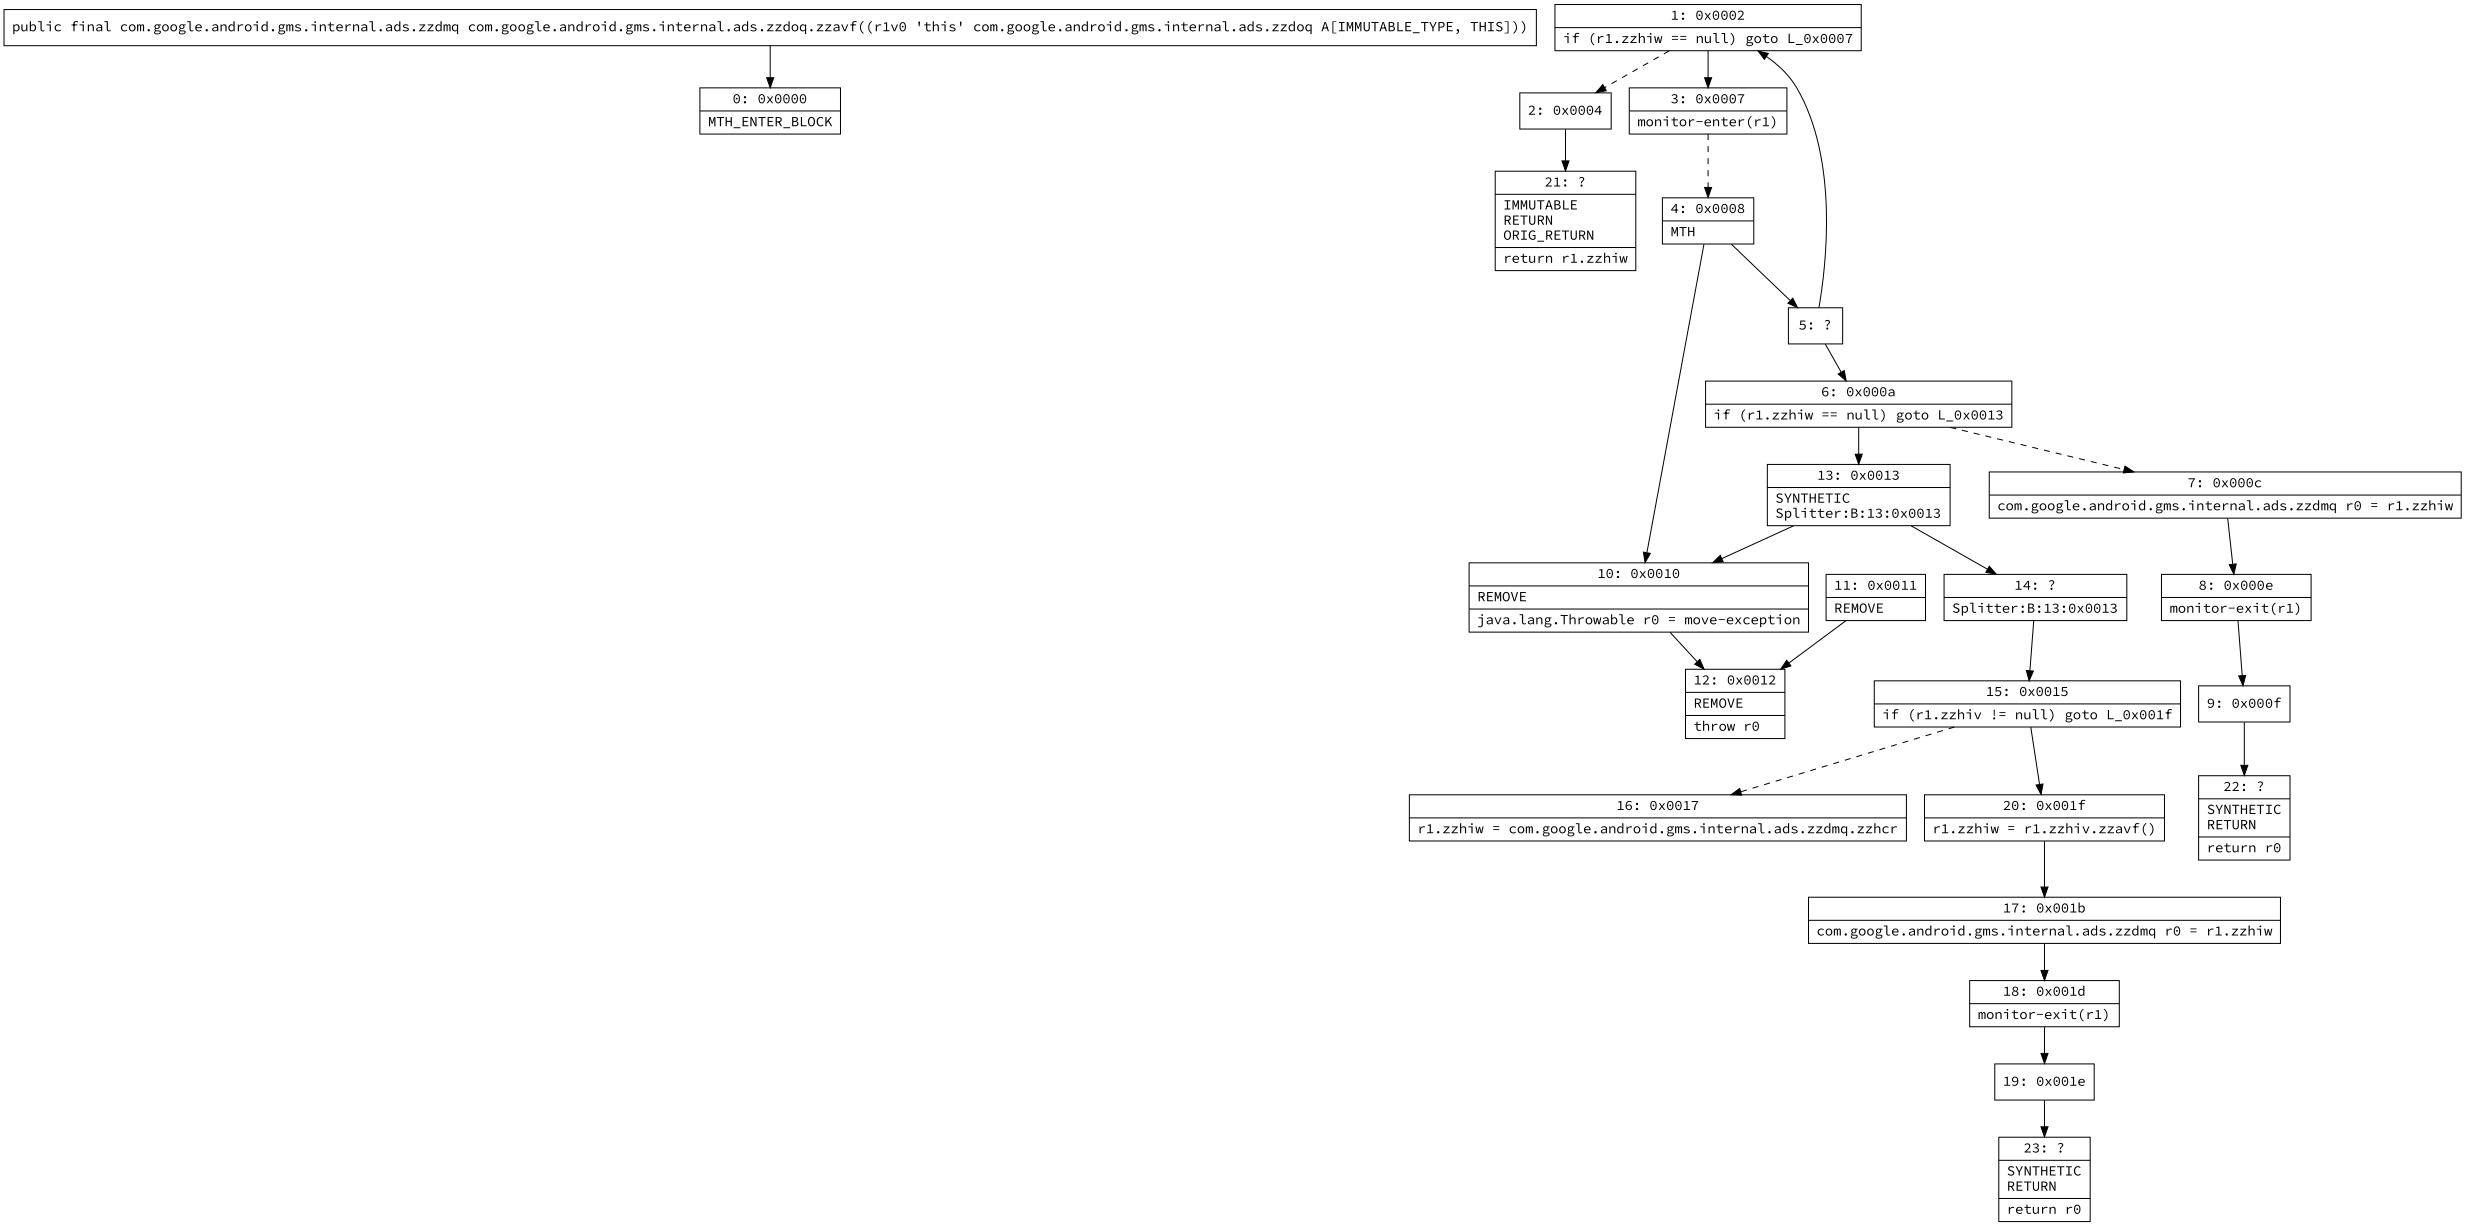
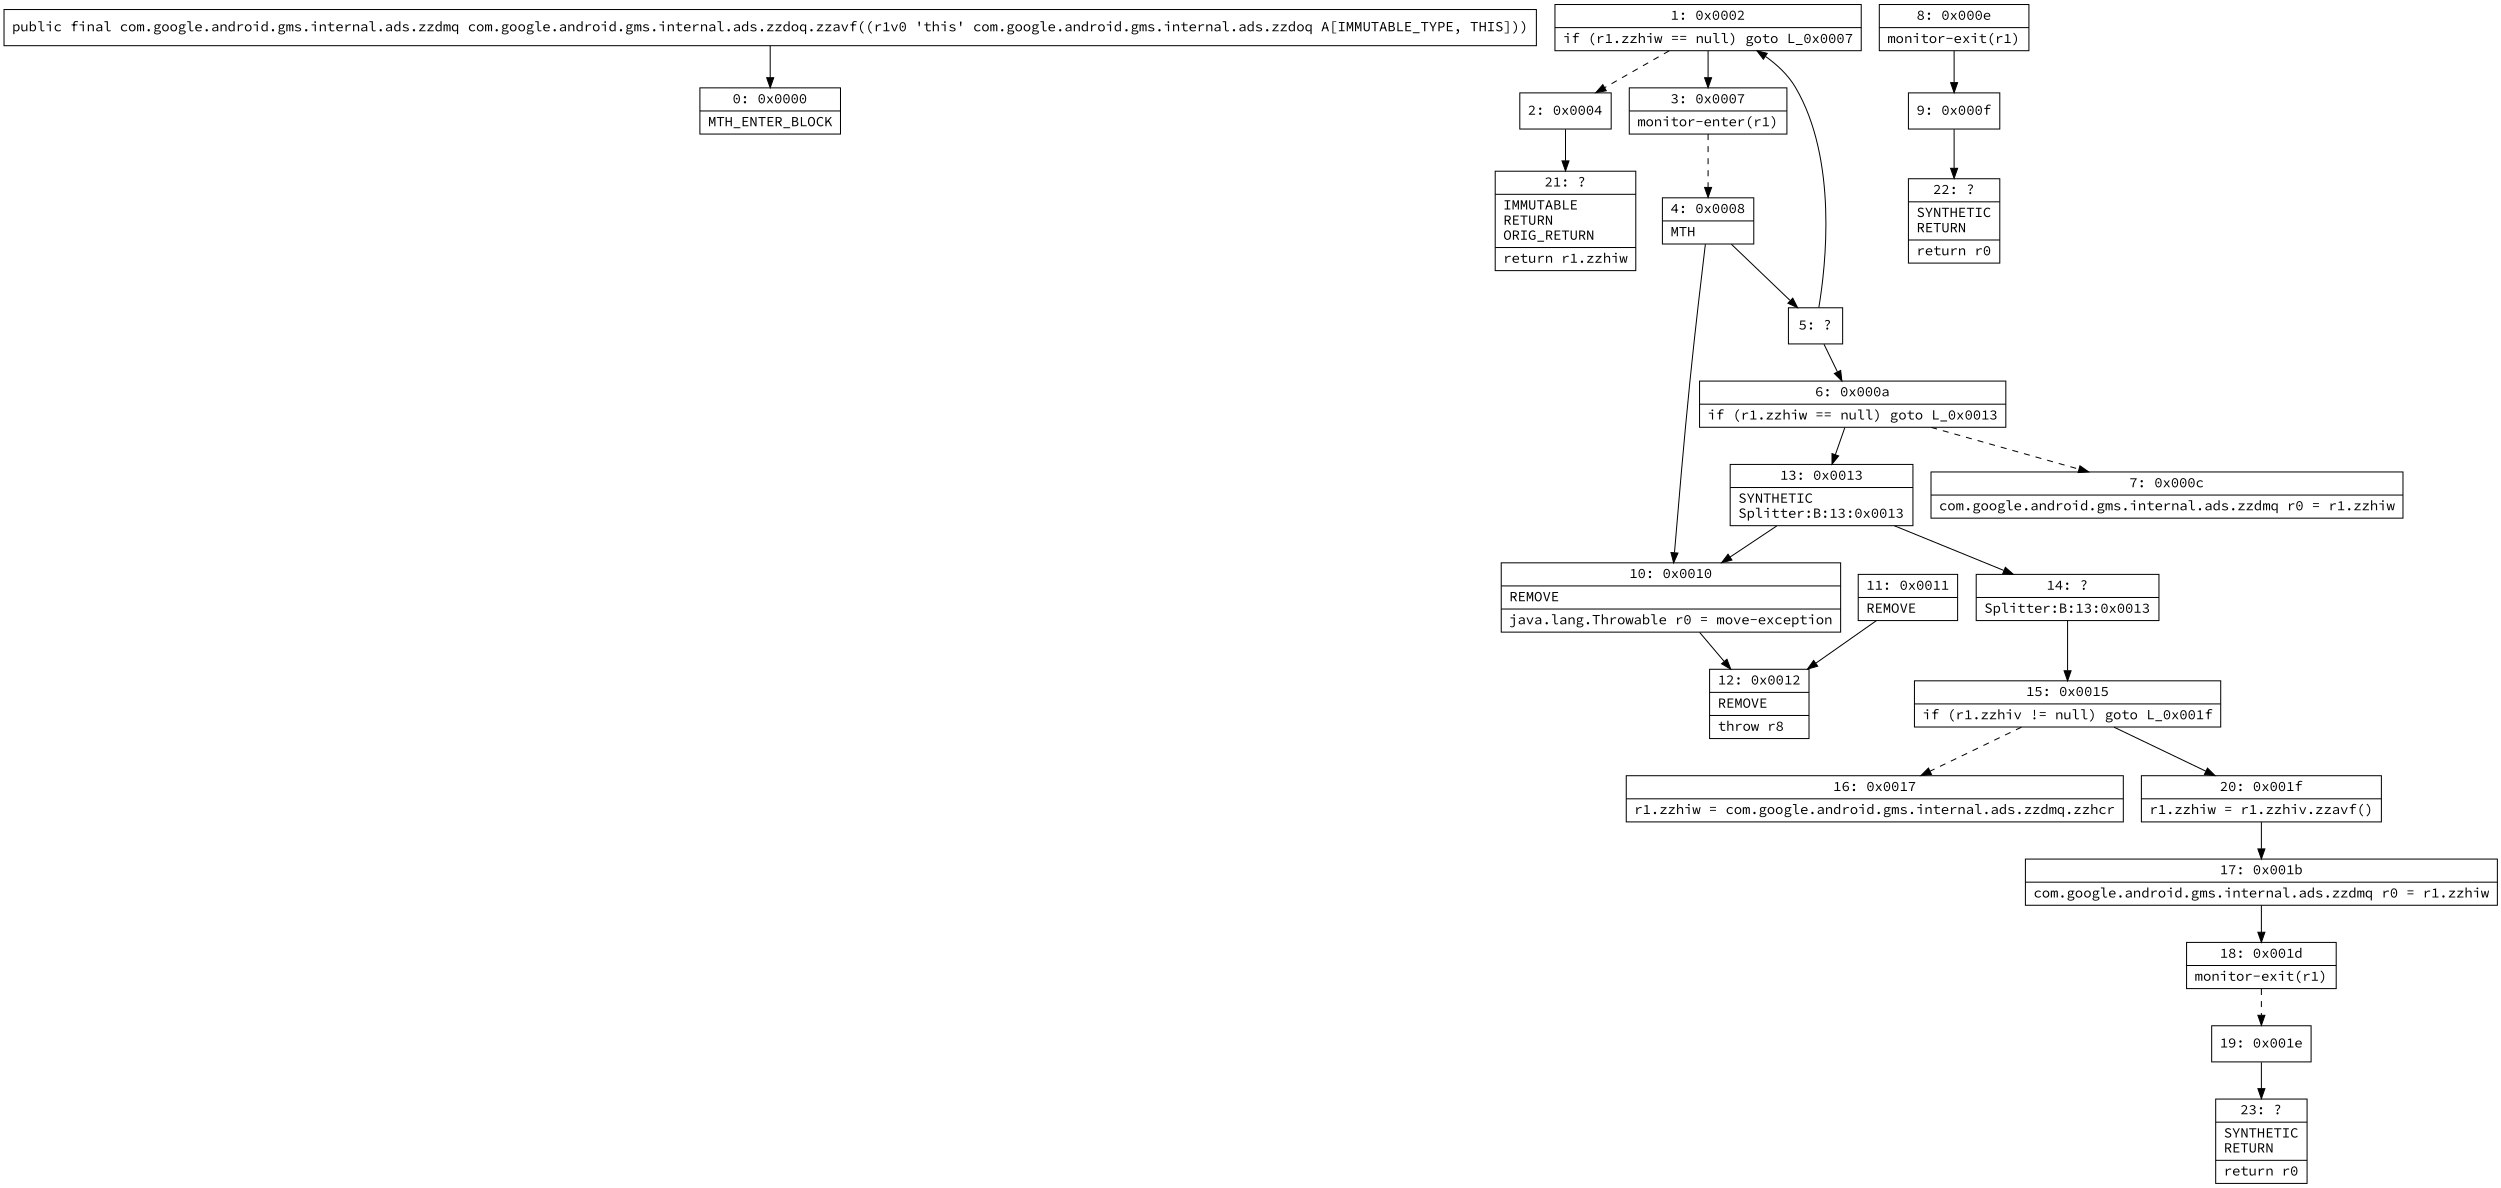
(2230, 541) -> none
(1727, 727) -> (1751, 727)
(2044, 1040) -> (2261, 1002)
